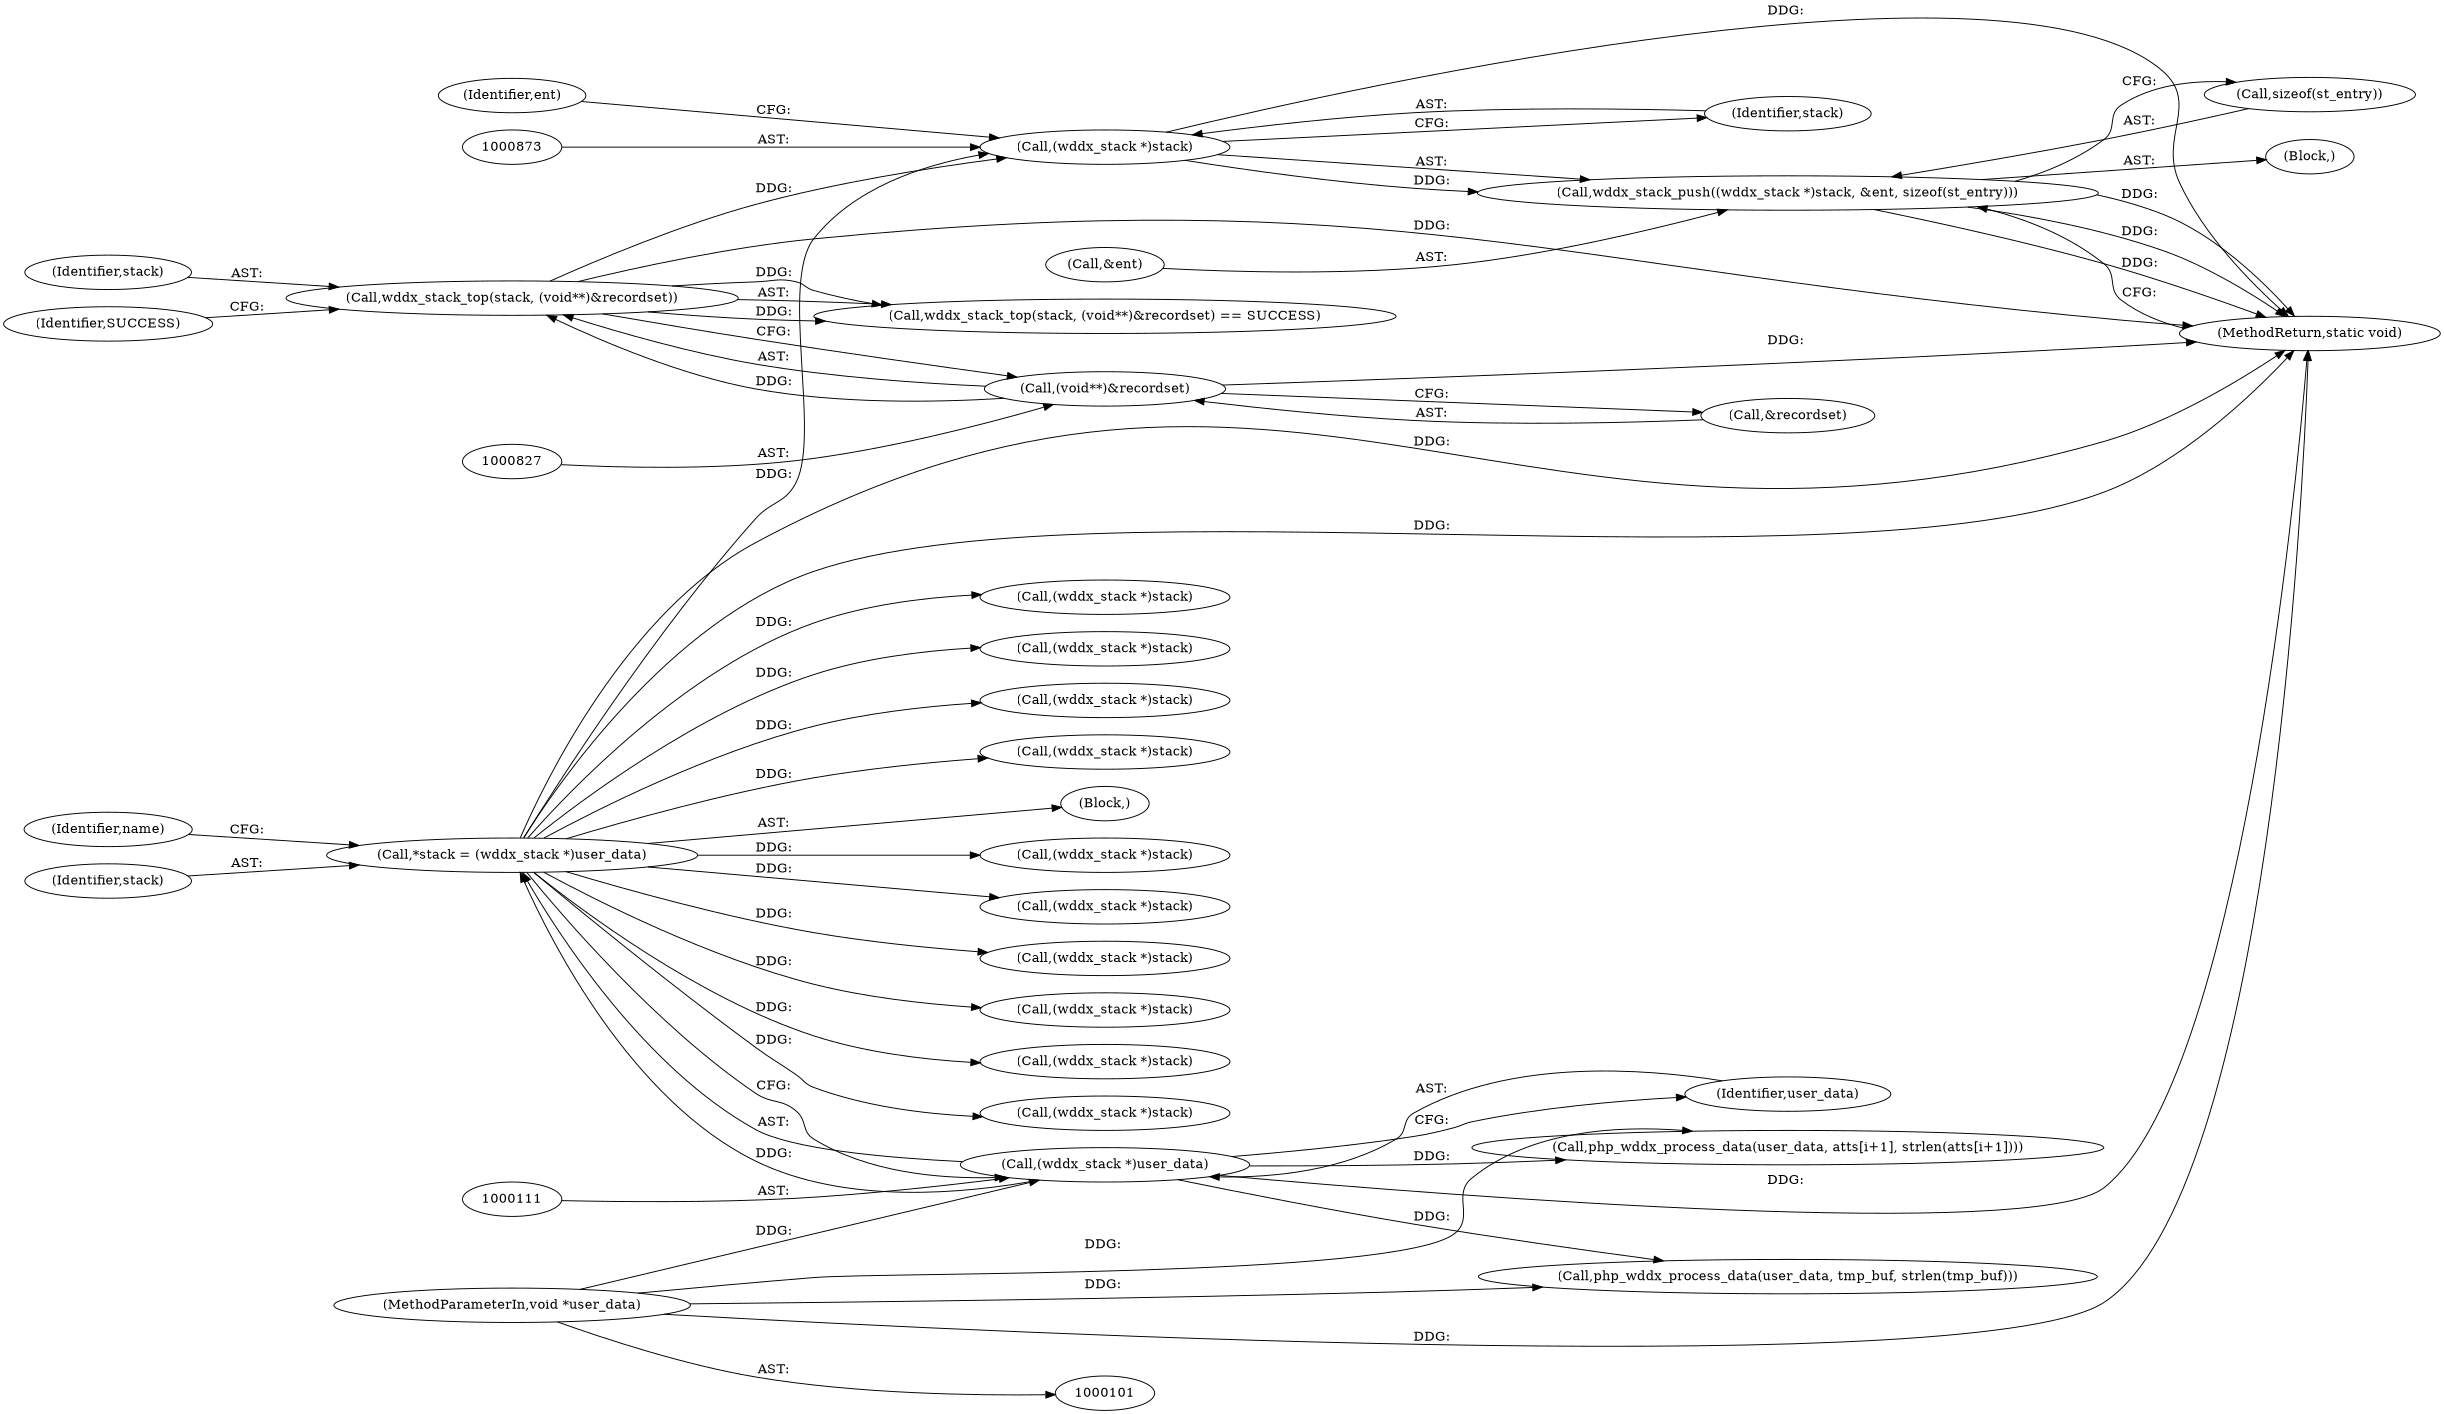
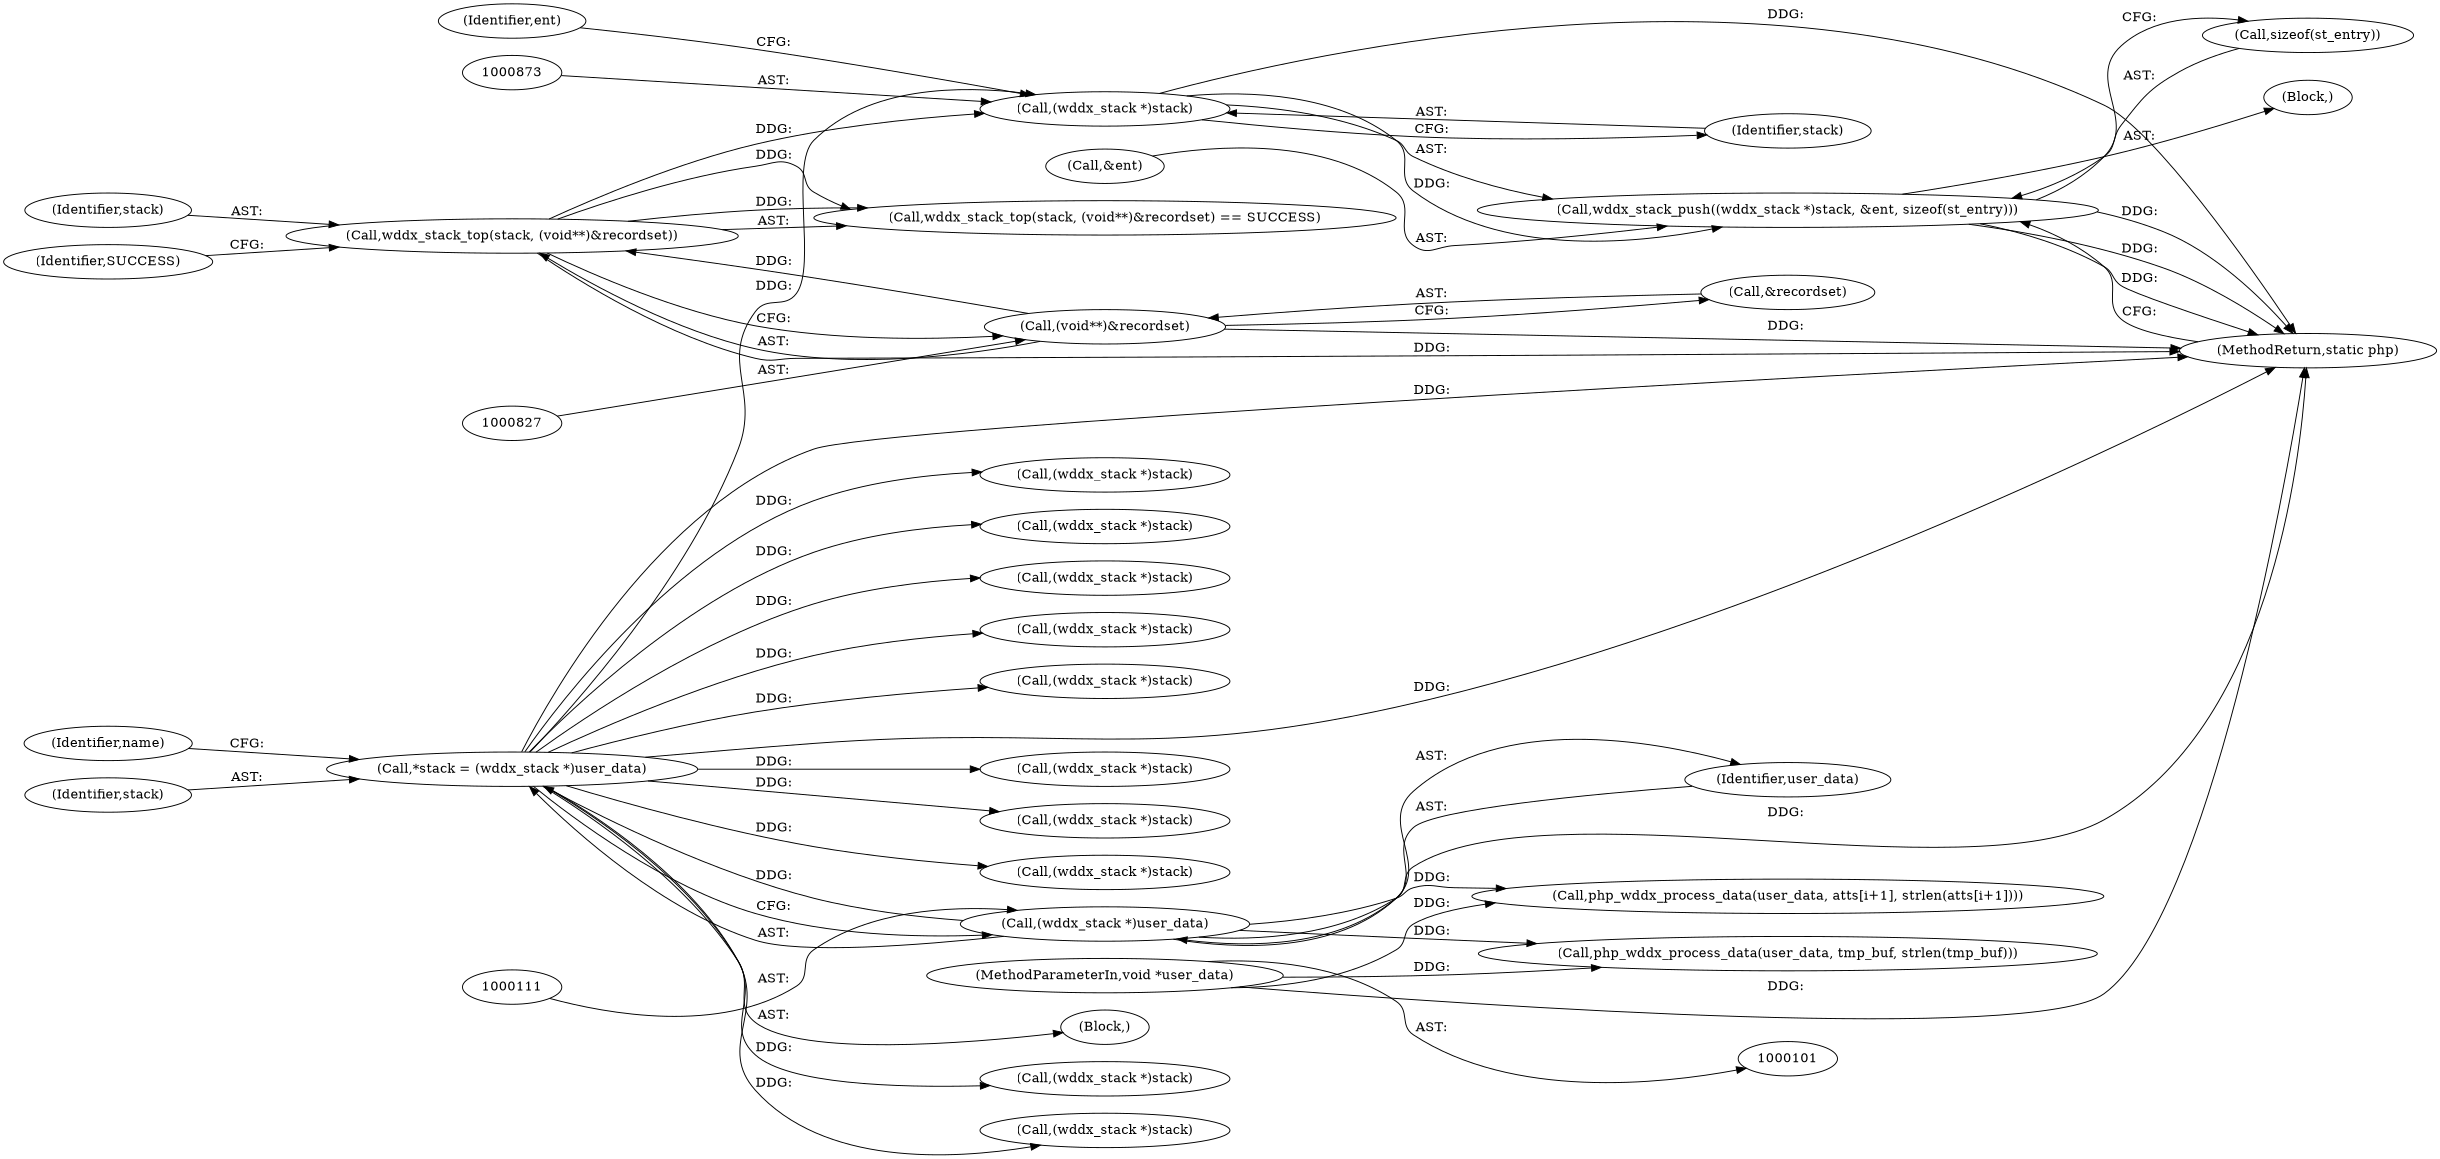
(2310, 333) -> (2308, 351)
(1434, 1120) -> (1434, 756)
(805, 1236) -> none
